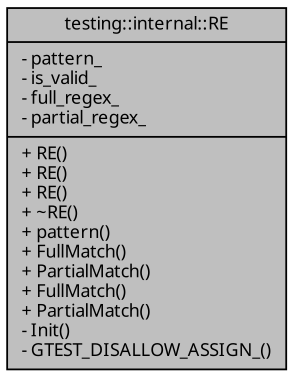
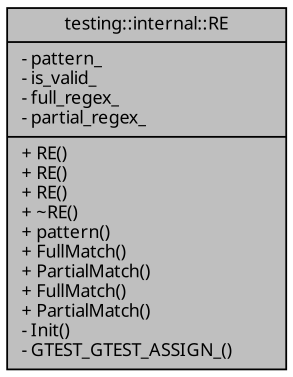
(147, 351) -> (127, 351)
